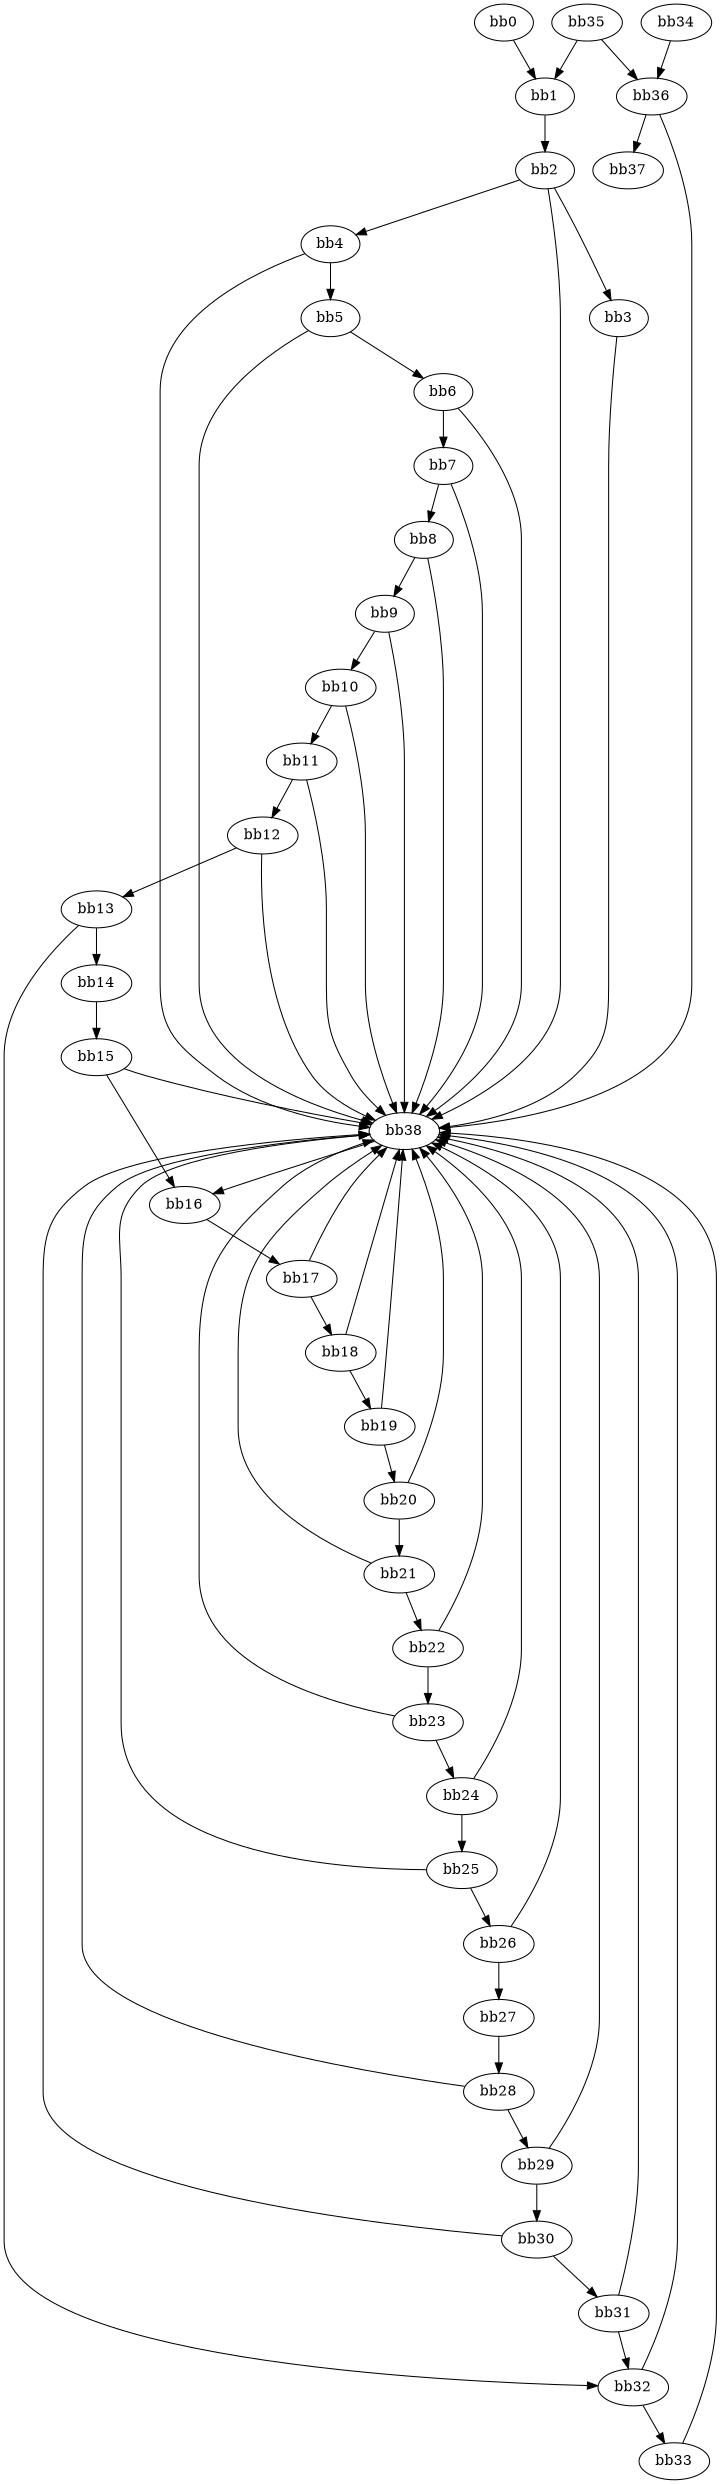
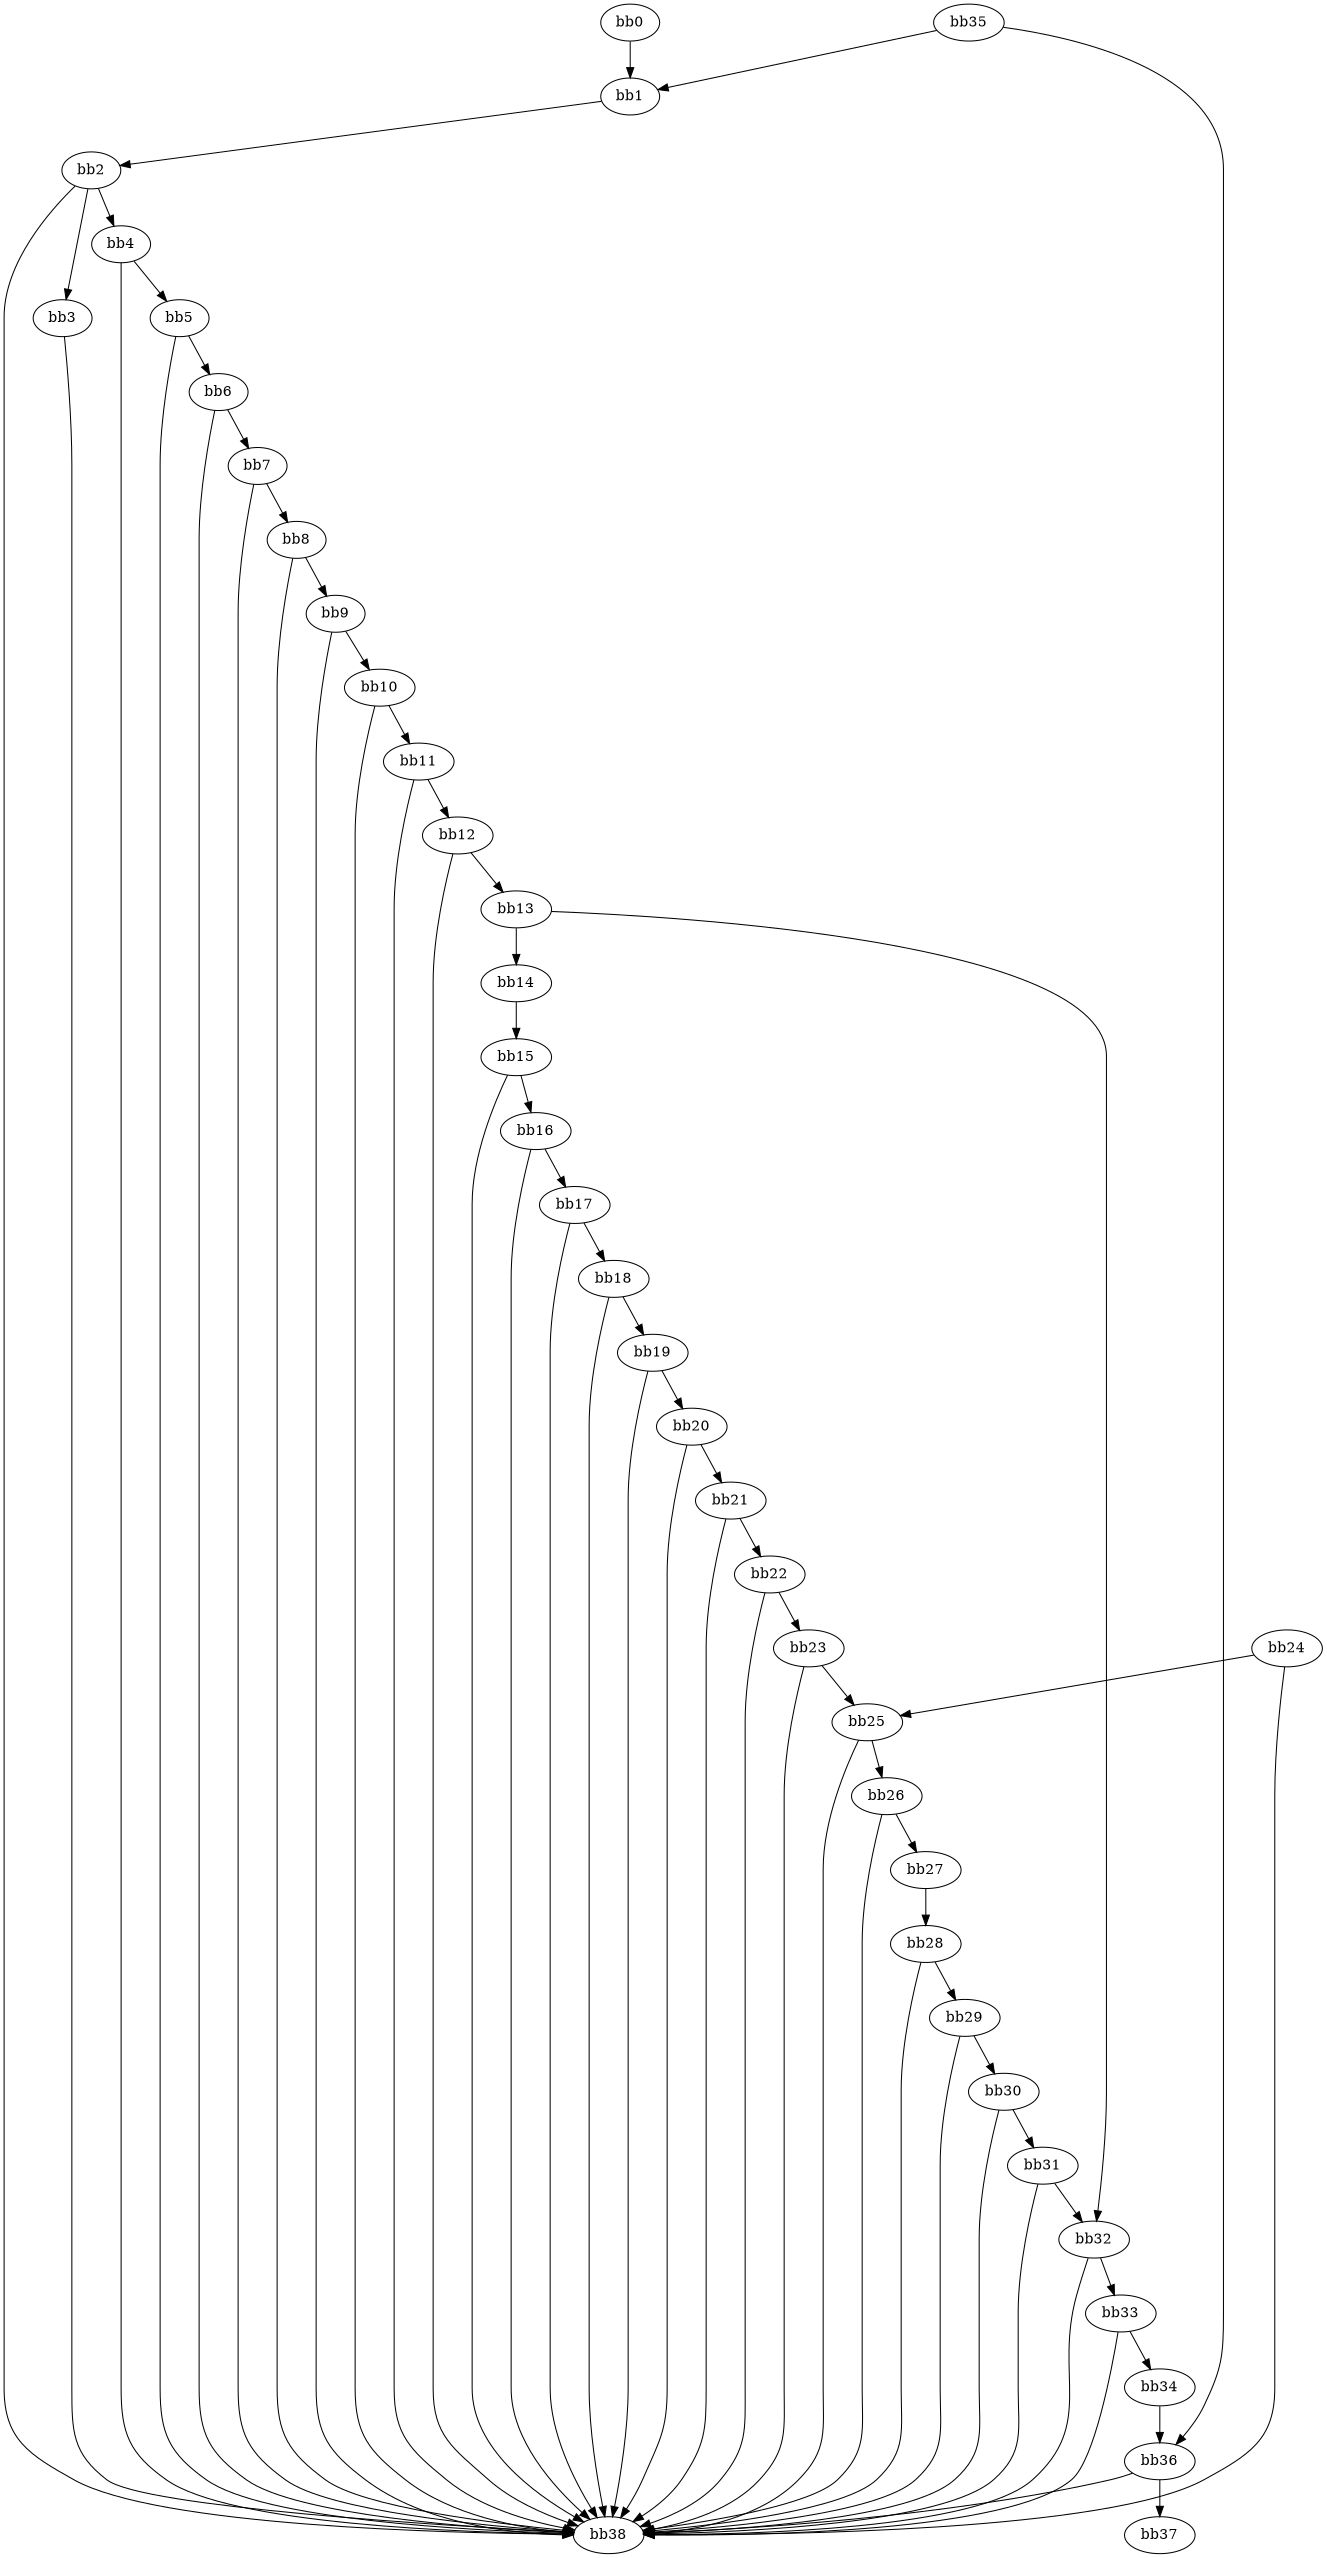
(299, 1165) -> (511, 1841)
(443, 1754) -> (835, 1681)
none -> (1138, 2346)
